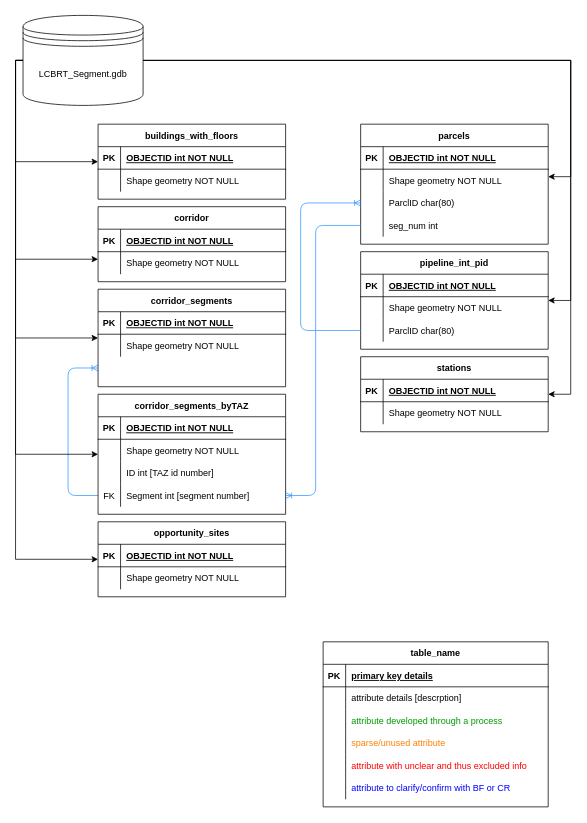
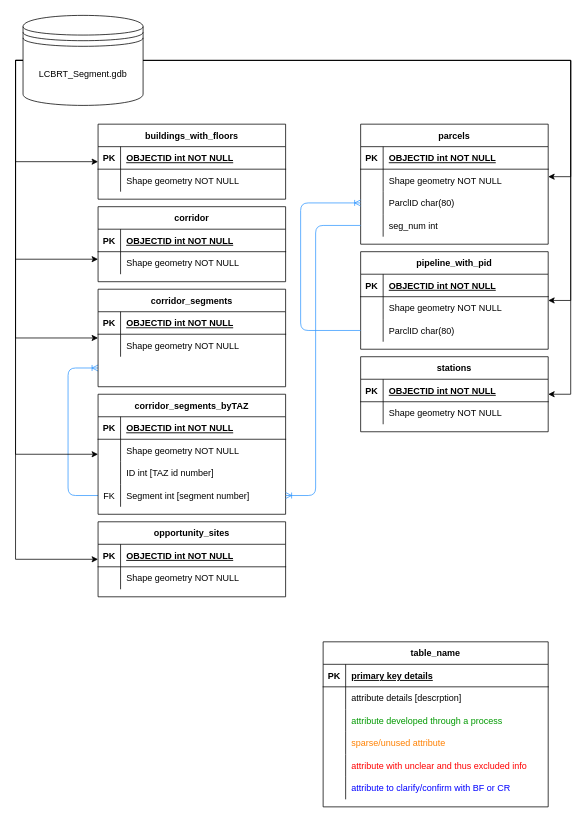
(454, 263) -> (454, 263)
